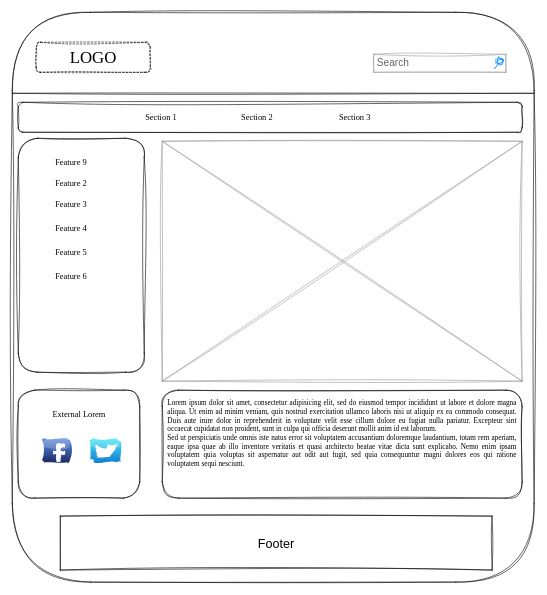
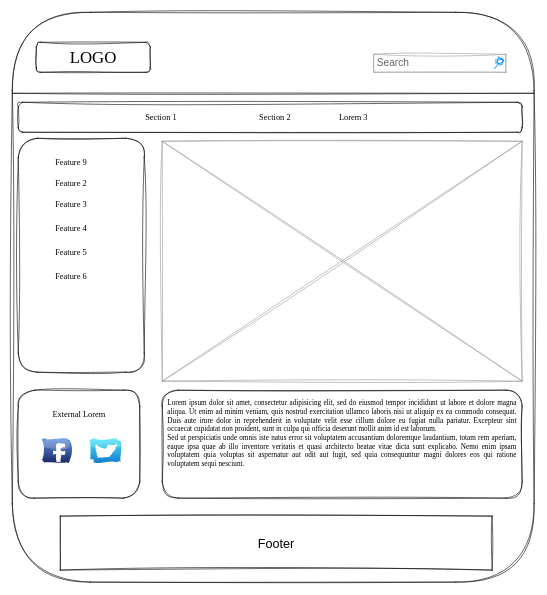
(93, 57) -> (93, 57)
(258, 117) -> (276, 117)
(358, 118) -> (355, 118)
